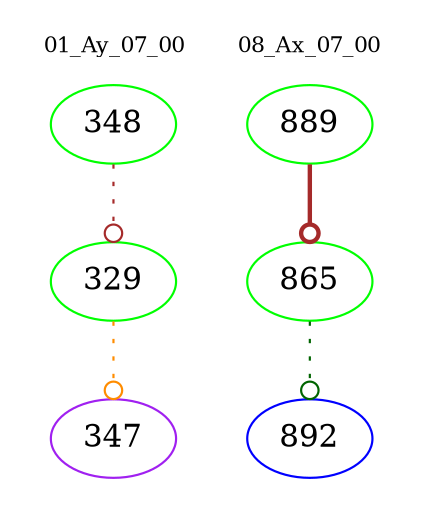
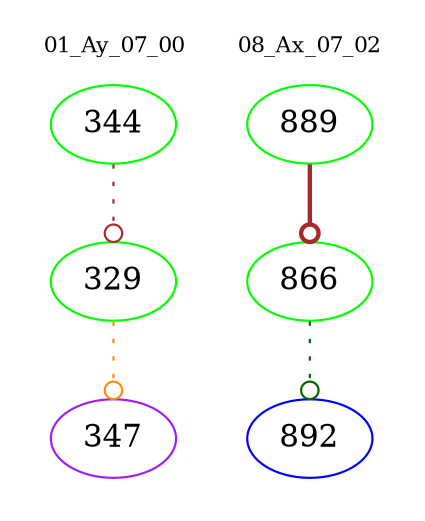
(310, 47) -> (310, 47)
(113, 124) -> (113, 124)
(310, 281) -> (310, 281)
